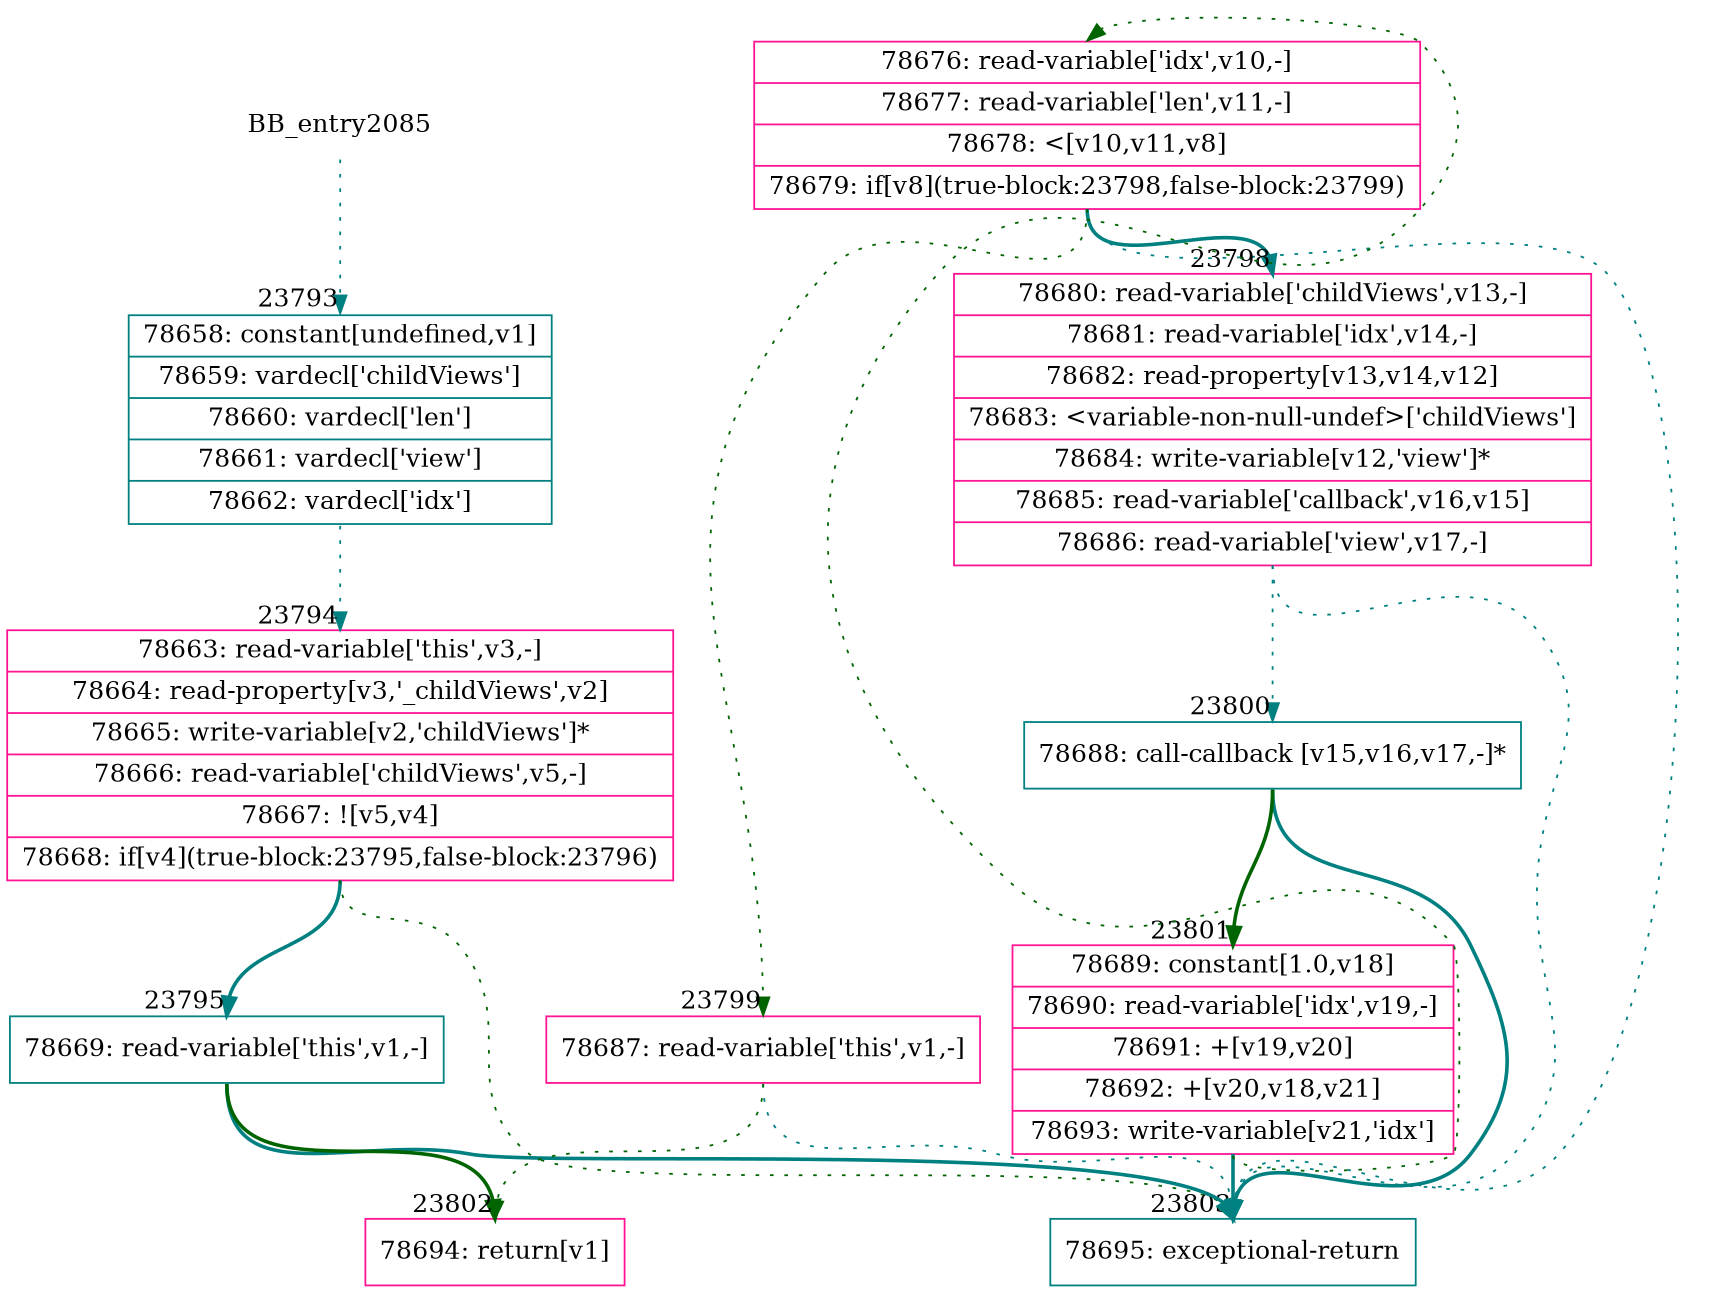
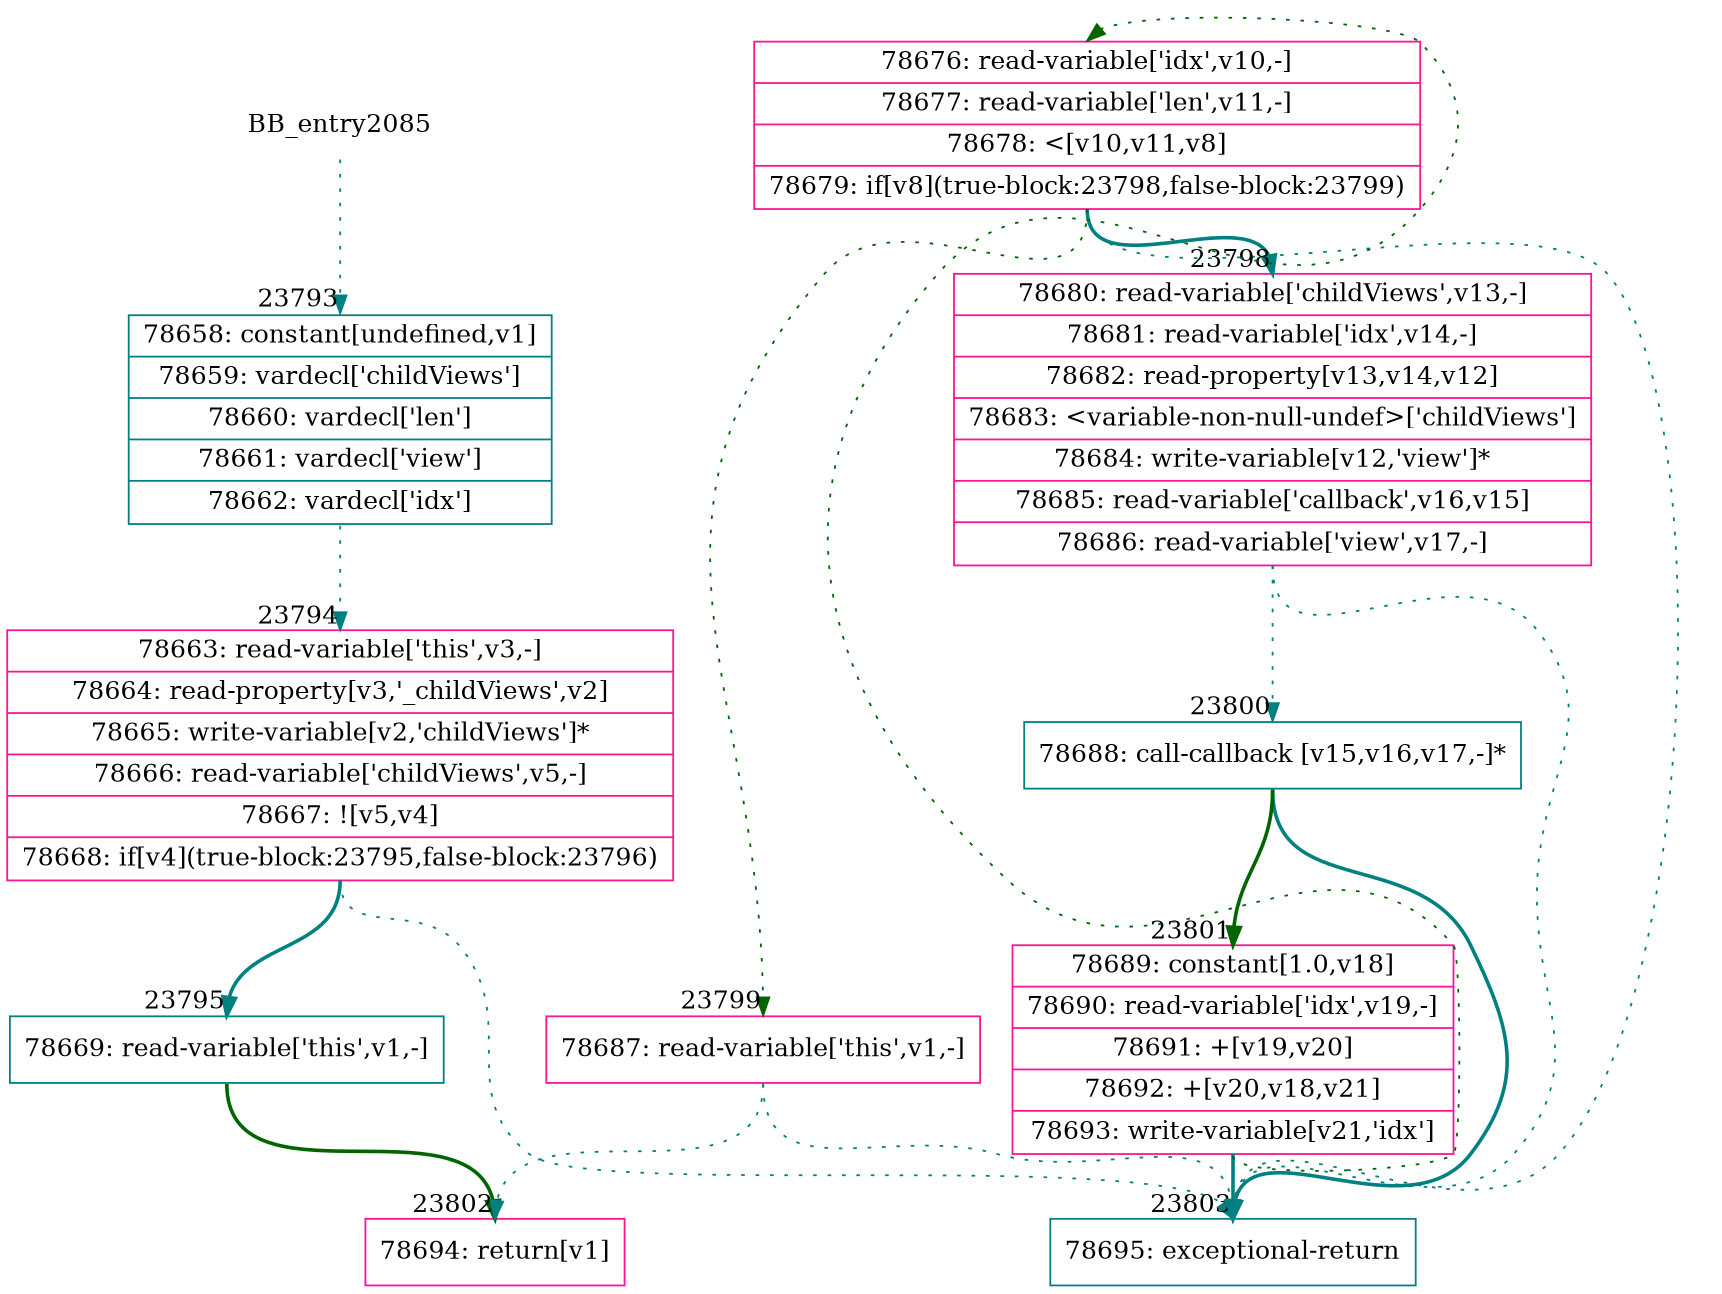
(694, 1148) -> (638, 1151)
(707, 1159) -> none
(689, 1174) -> (689, 1174)
